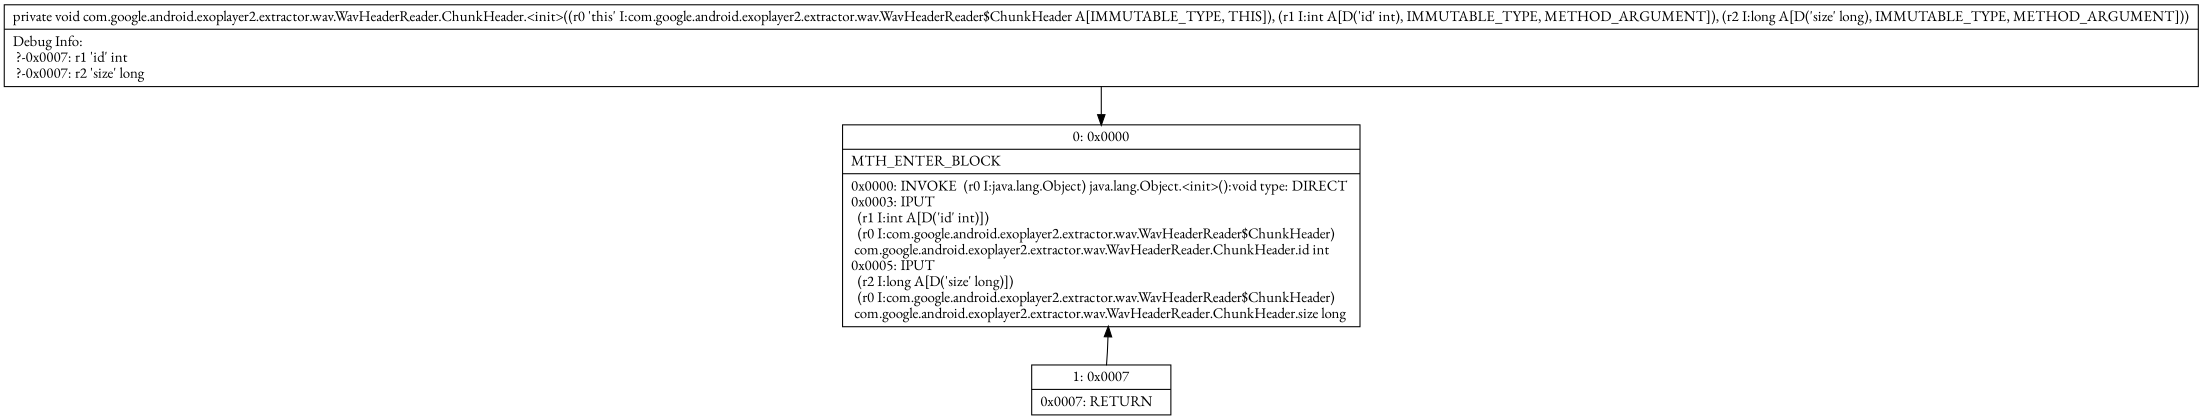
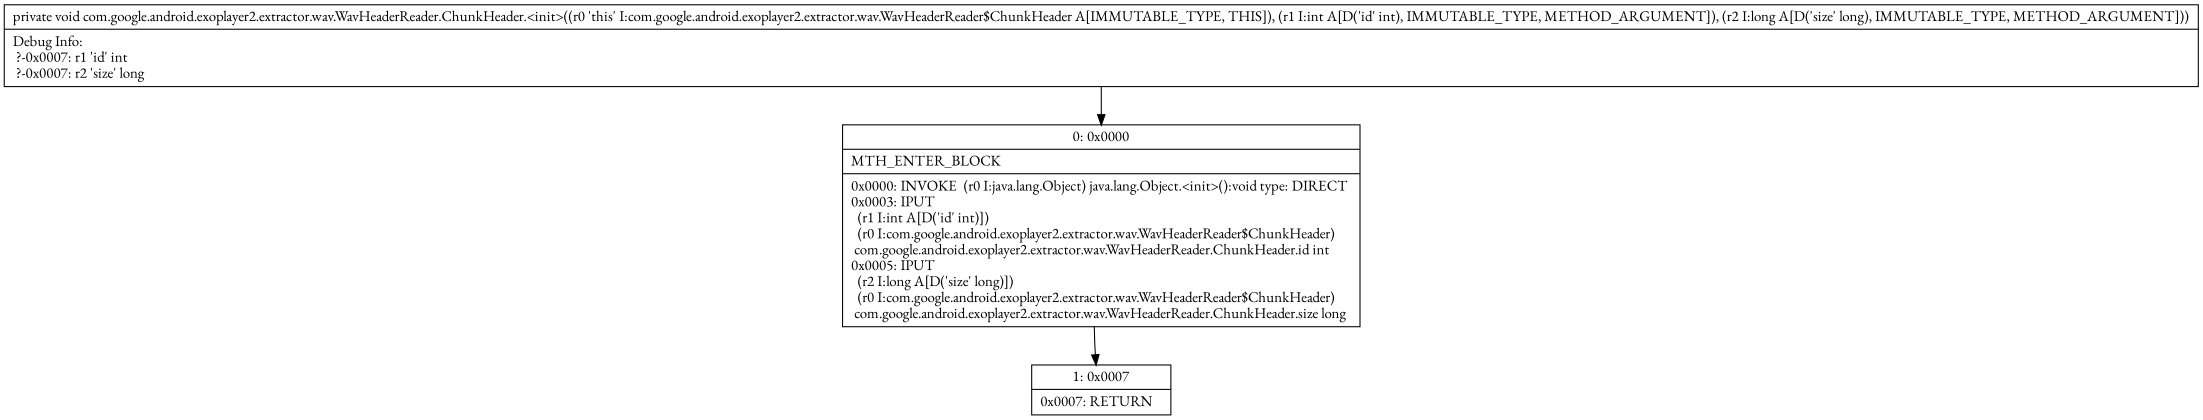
(1107, 351) -> (1095, 340)
